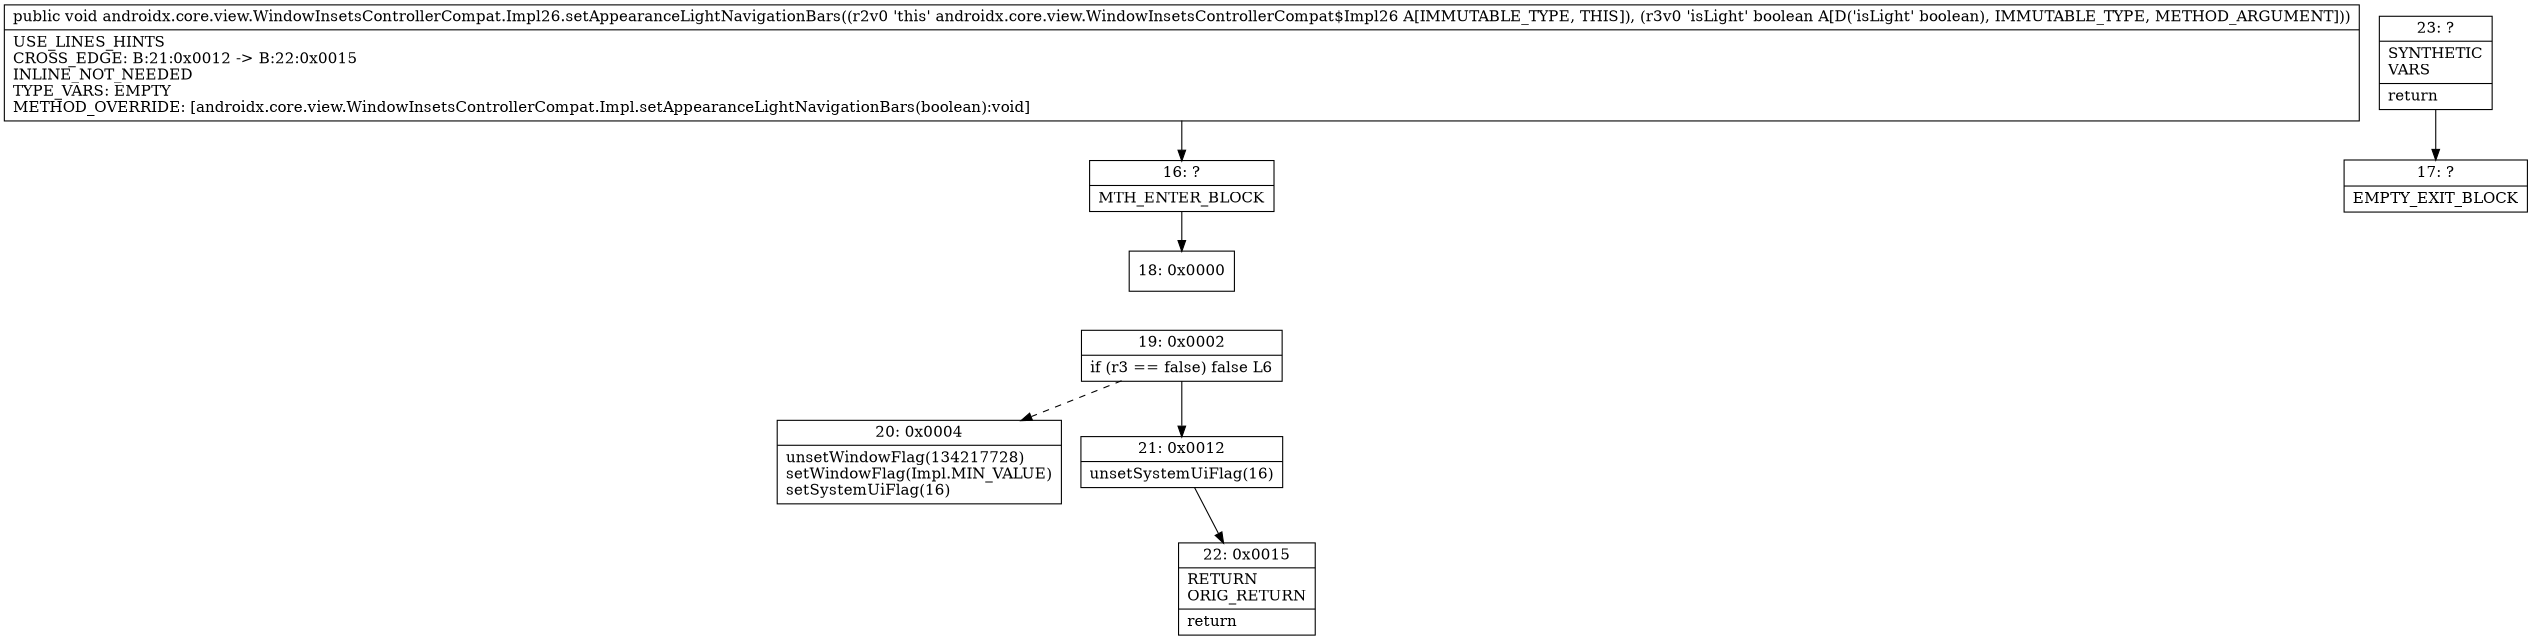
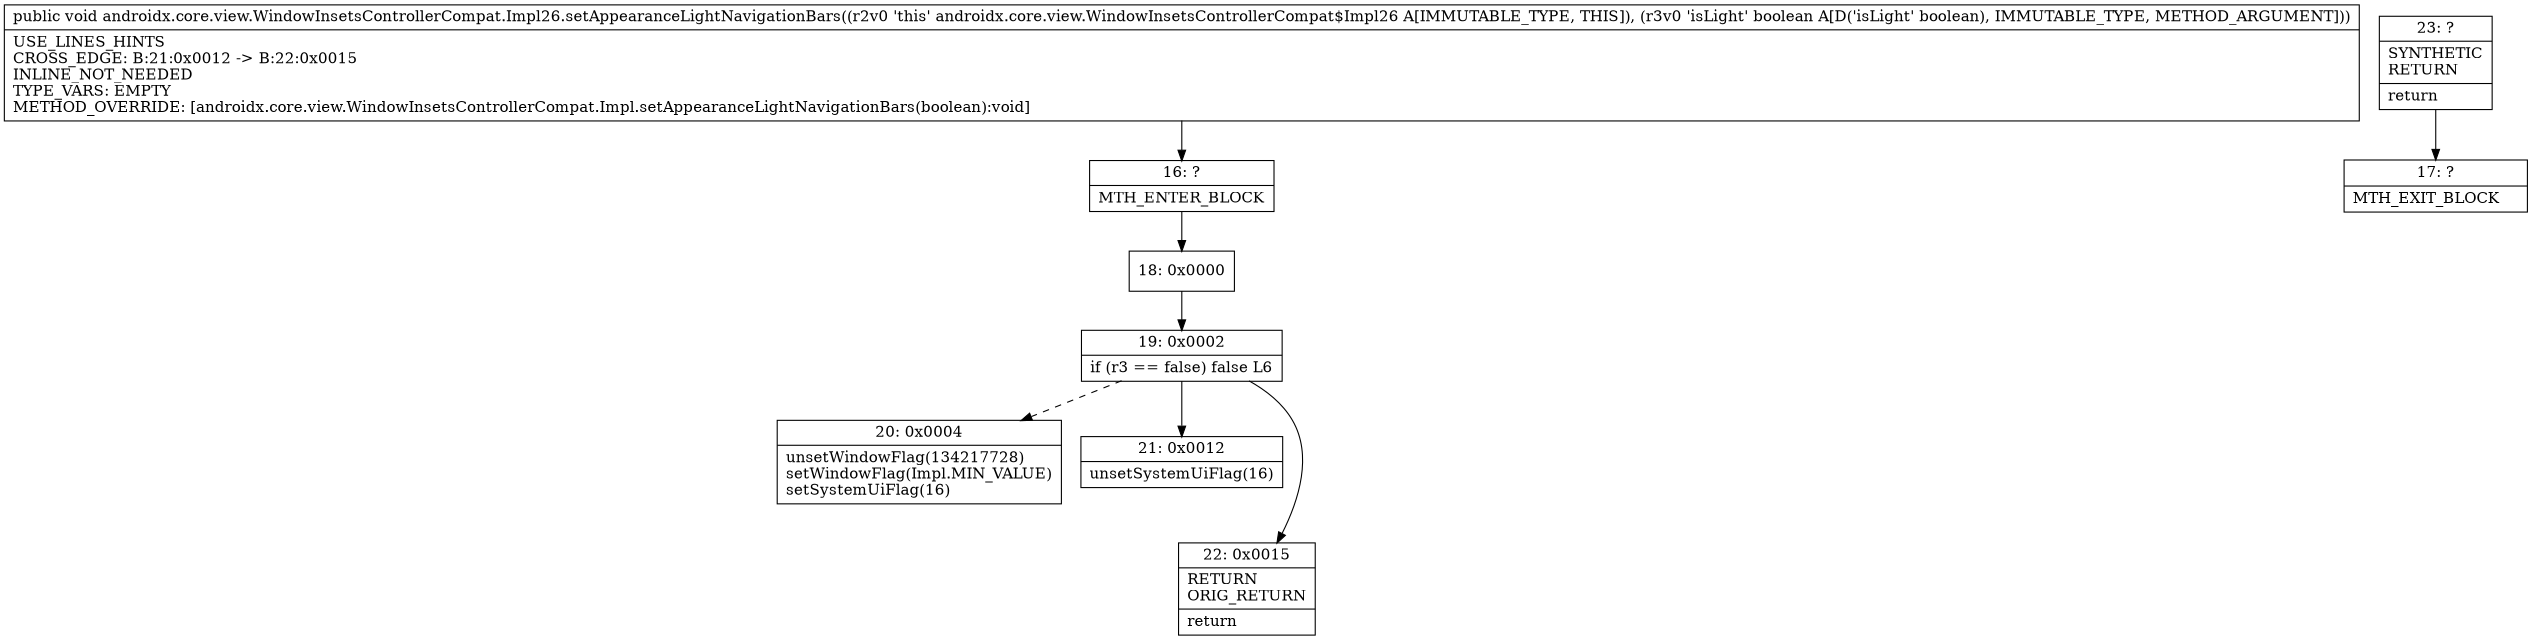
(2410, 70) -> (2423, 70)
(2436, 199) -> (2427, 199)
none -> (1182, 305)
(1206, 510) -> (1302, 448)
